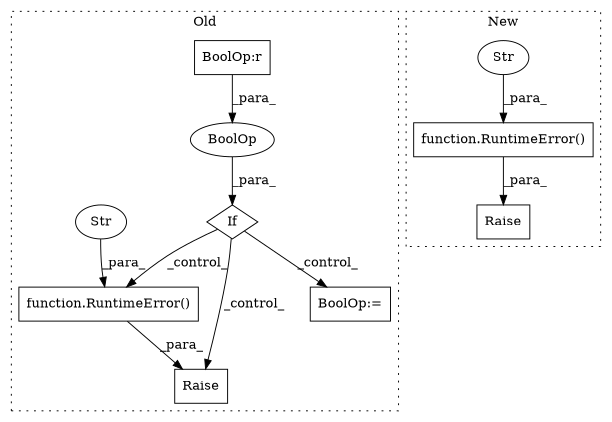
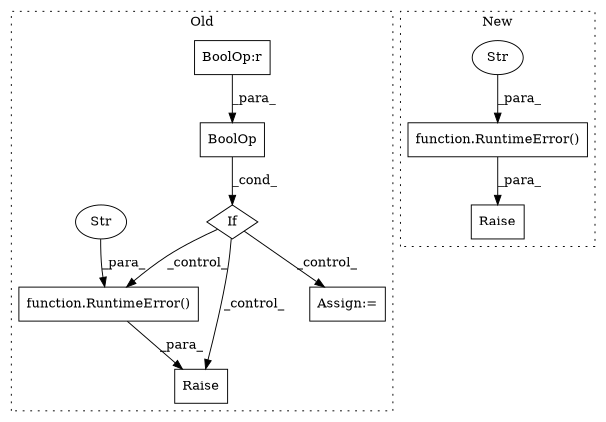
(232, 140) -> (232, 140)
(254, 181) -> (255, 181)
(350, 304) -> (348, 304)
